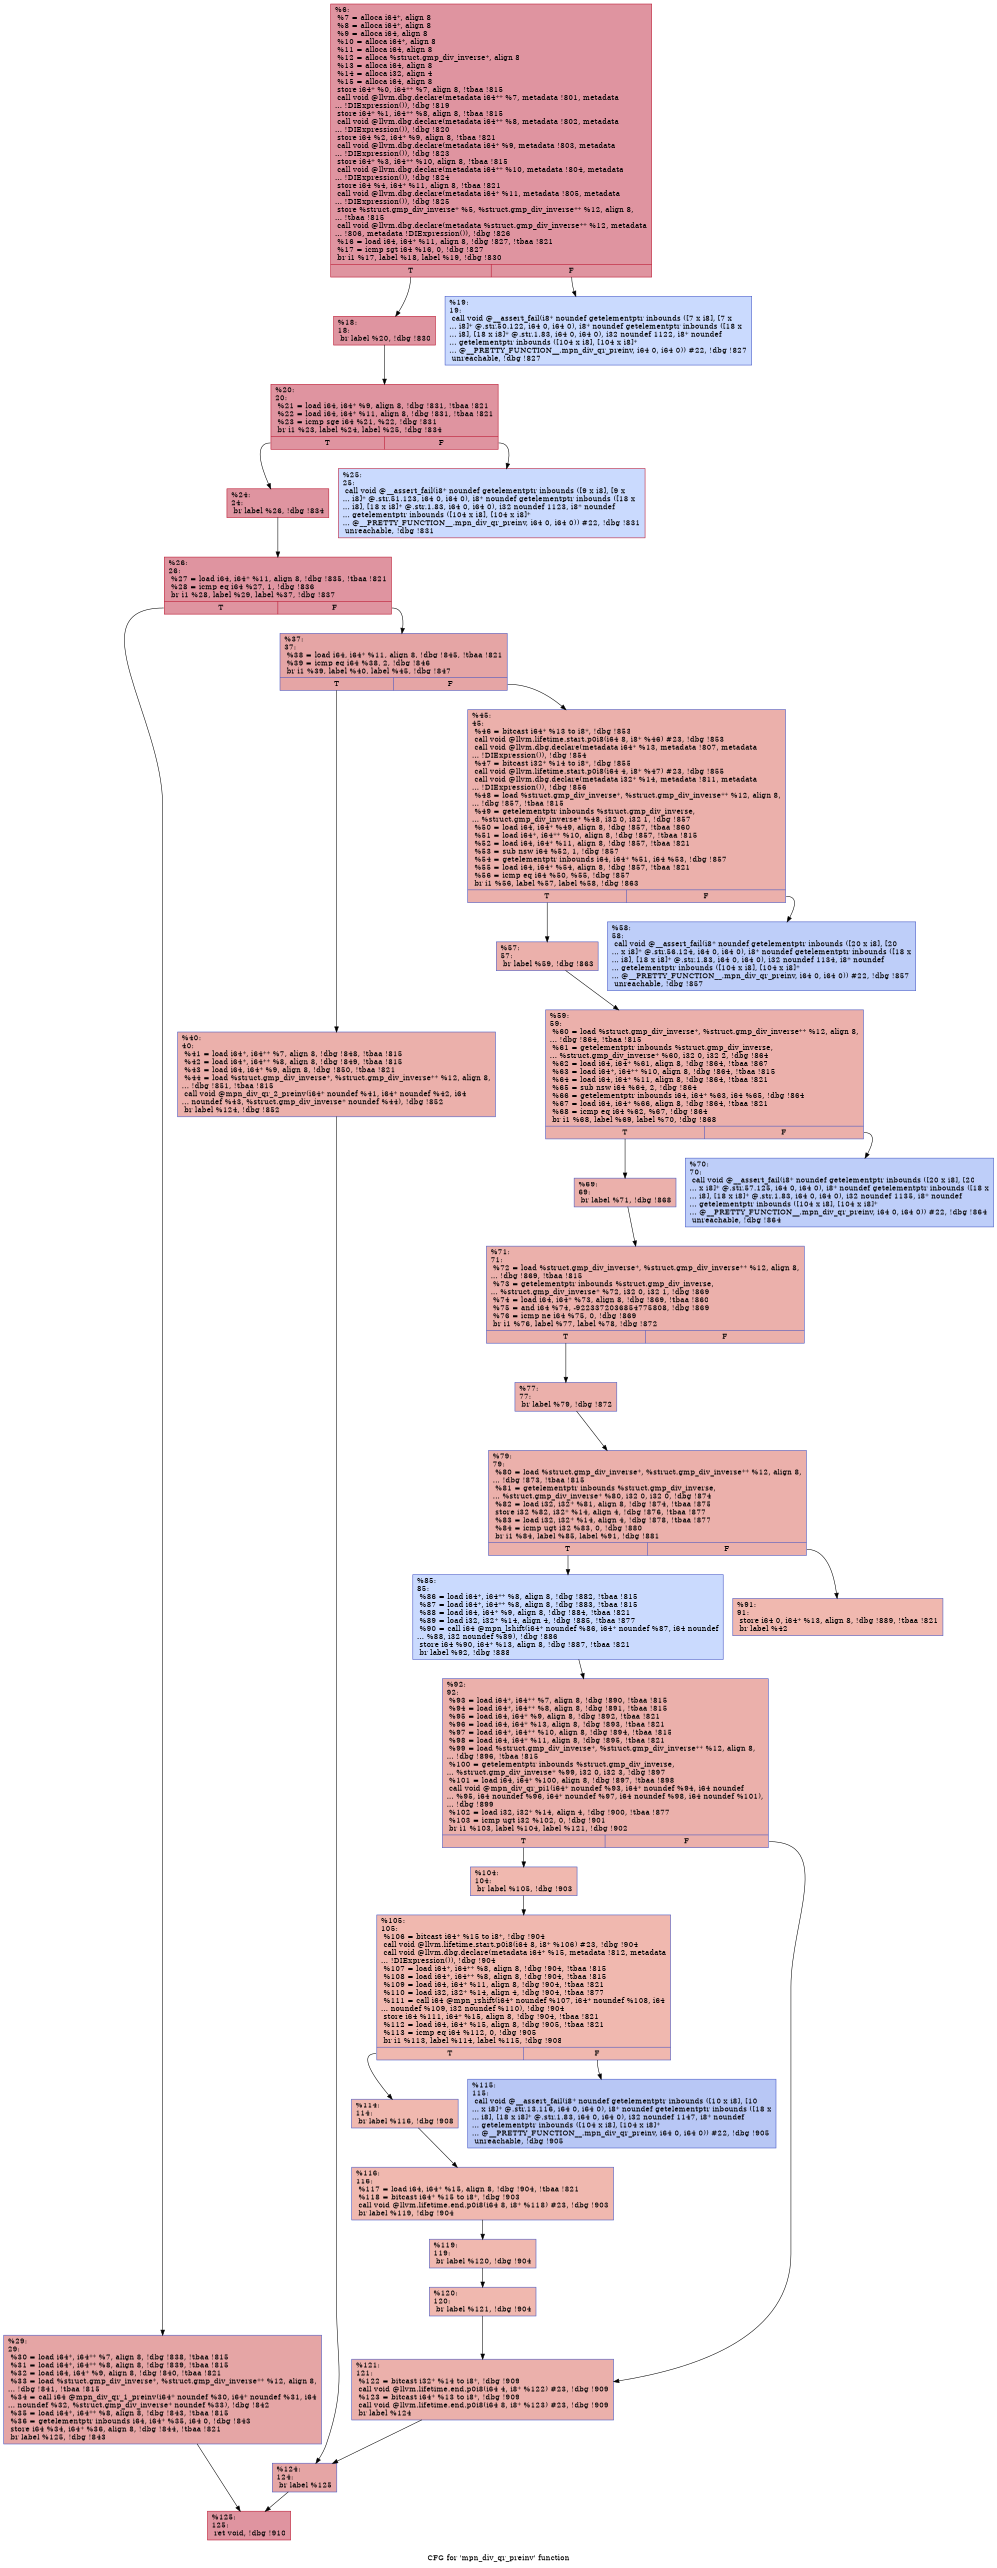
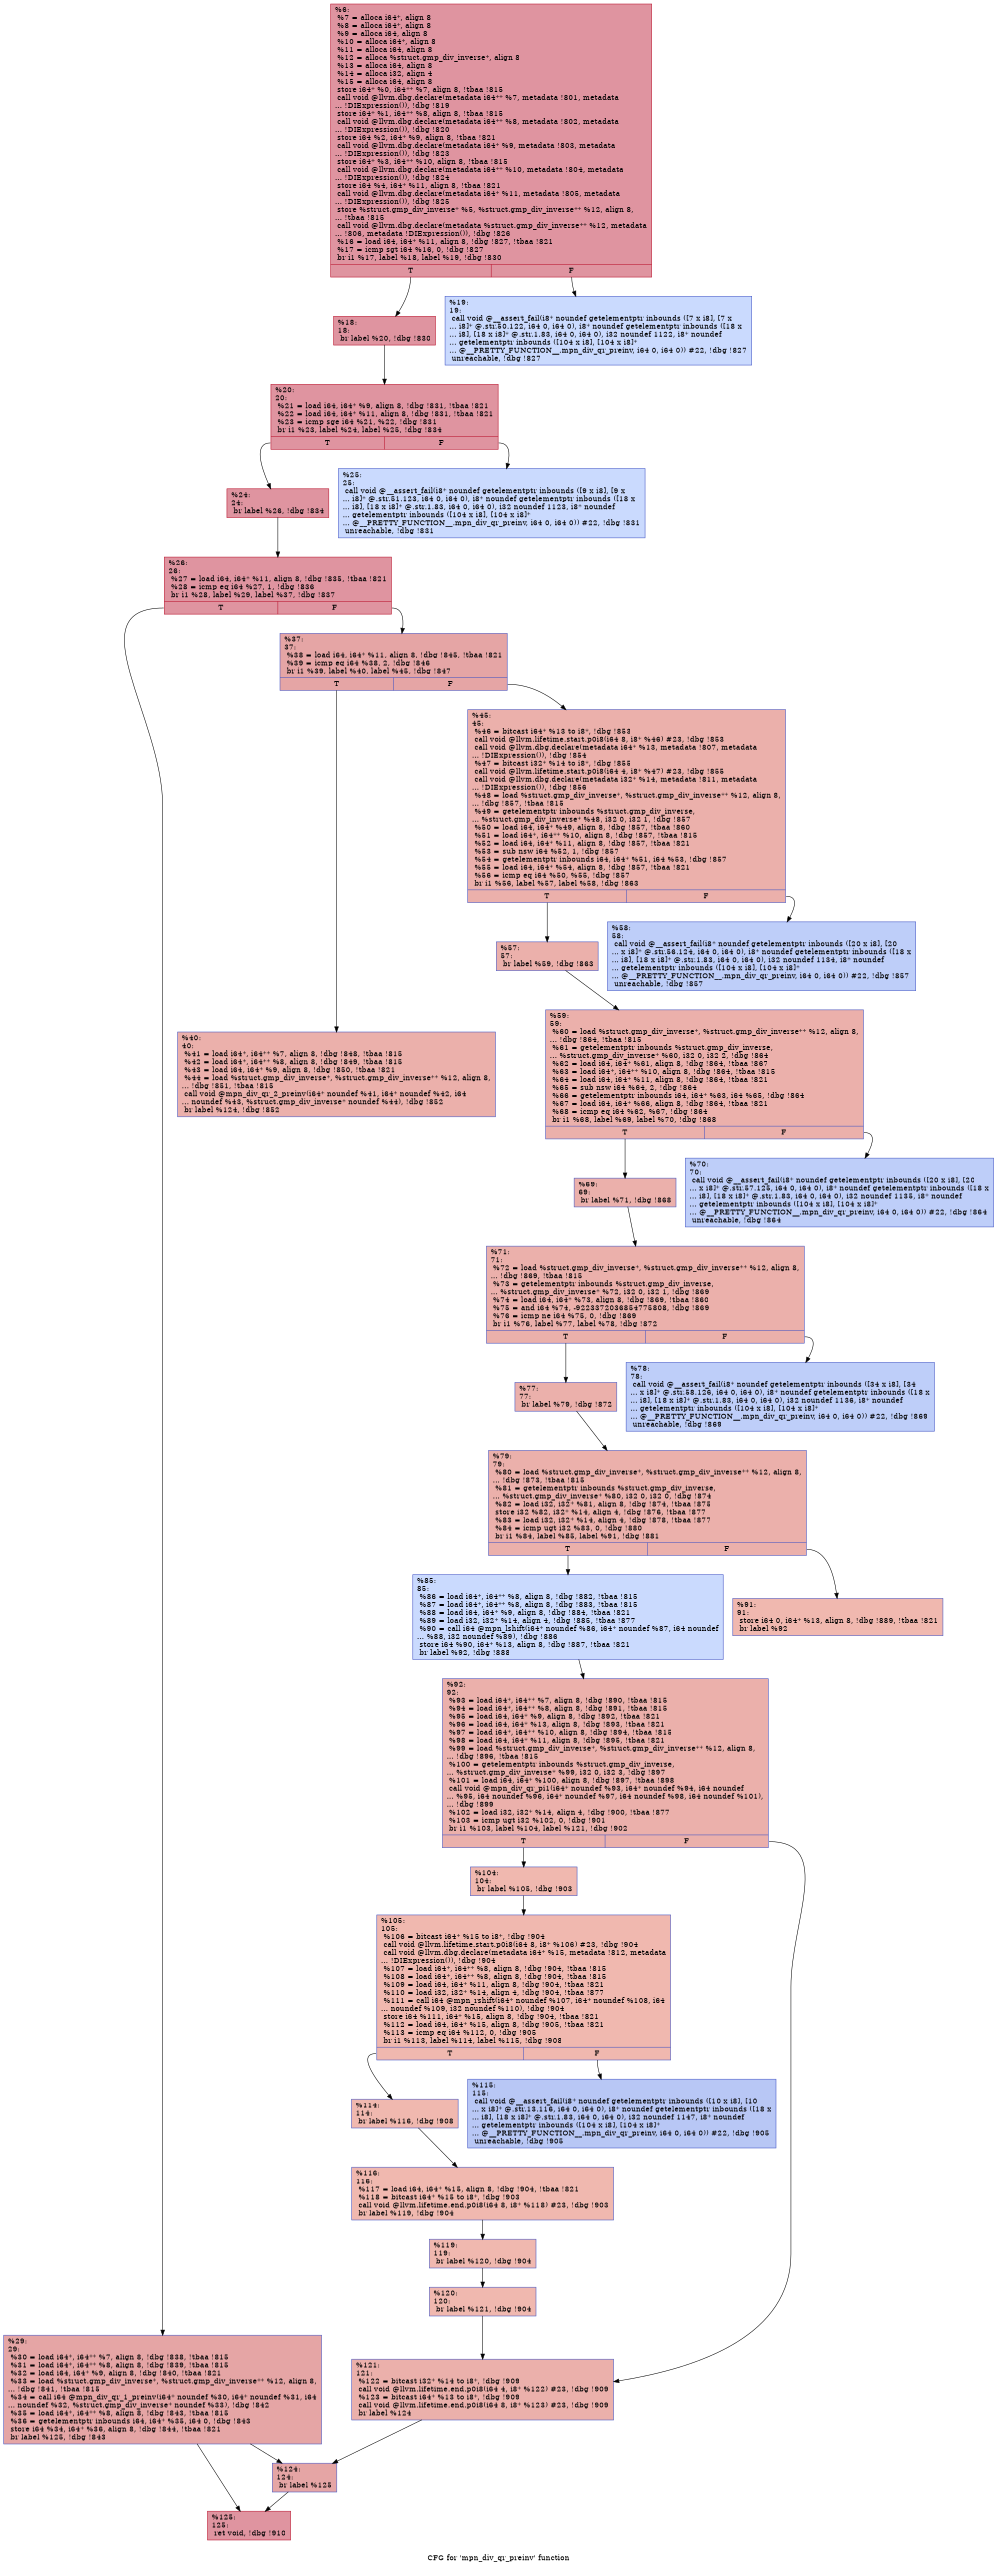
(492, 503) -> (492, 503)
none -> (780, 1397)
(763, 1629) -> (763, 1629)
(337, 1789) -> (264, 2452)
